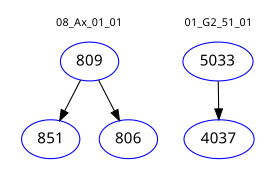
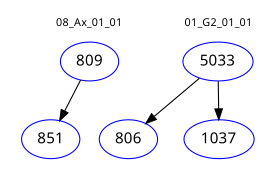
(219, 23) -> (219, 23)
(107, 96) -> (181, 93)
(219, 139) -> (219, 139)
